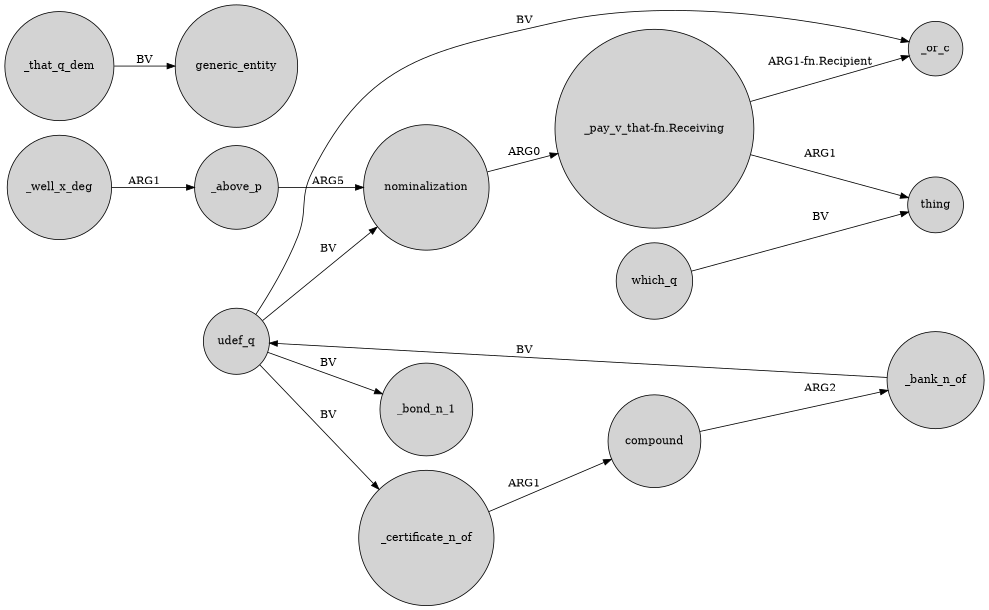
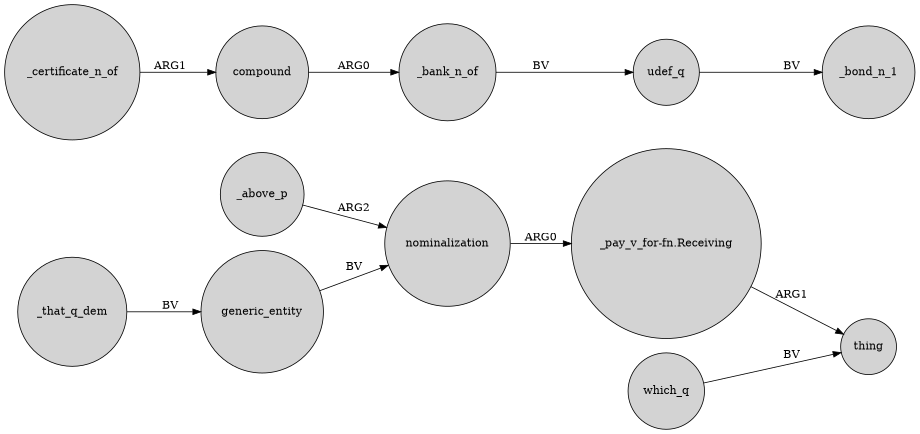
(936, 49) -> none
(654, 129) -> (666, 244)
(328, 181) -> (354, 208)
(59, 187) -> none
(317, 276) -> (350, 279)
(820, 388) -> (354, 66)
(317, 424) -> none
